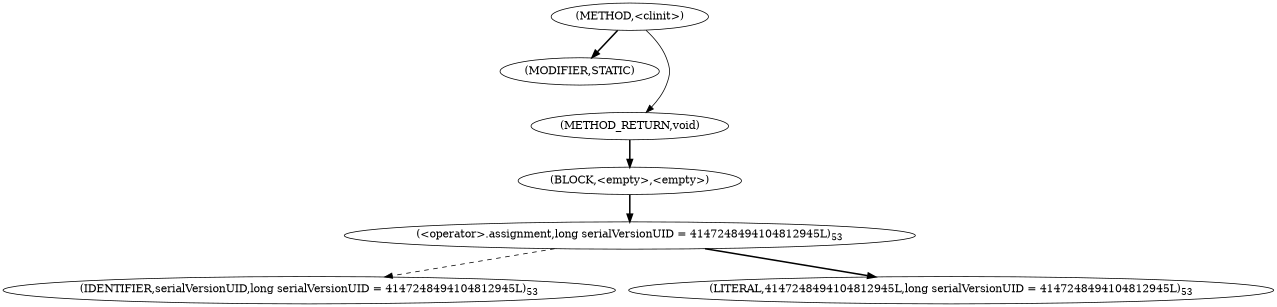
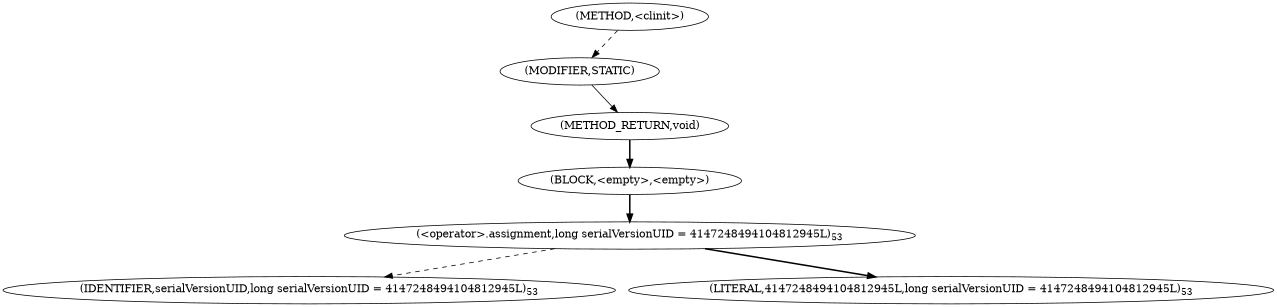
(608, 41) -> (608, 41)
(669, 67) -> (602, 96)
